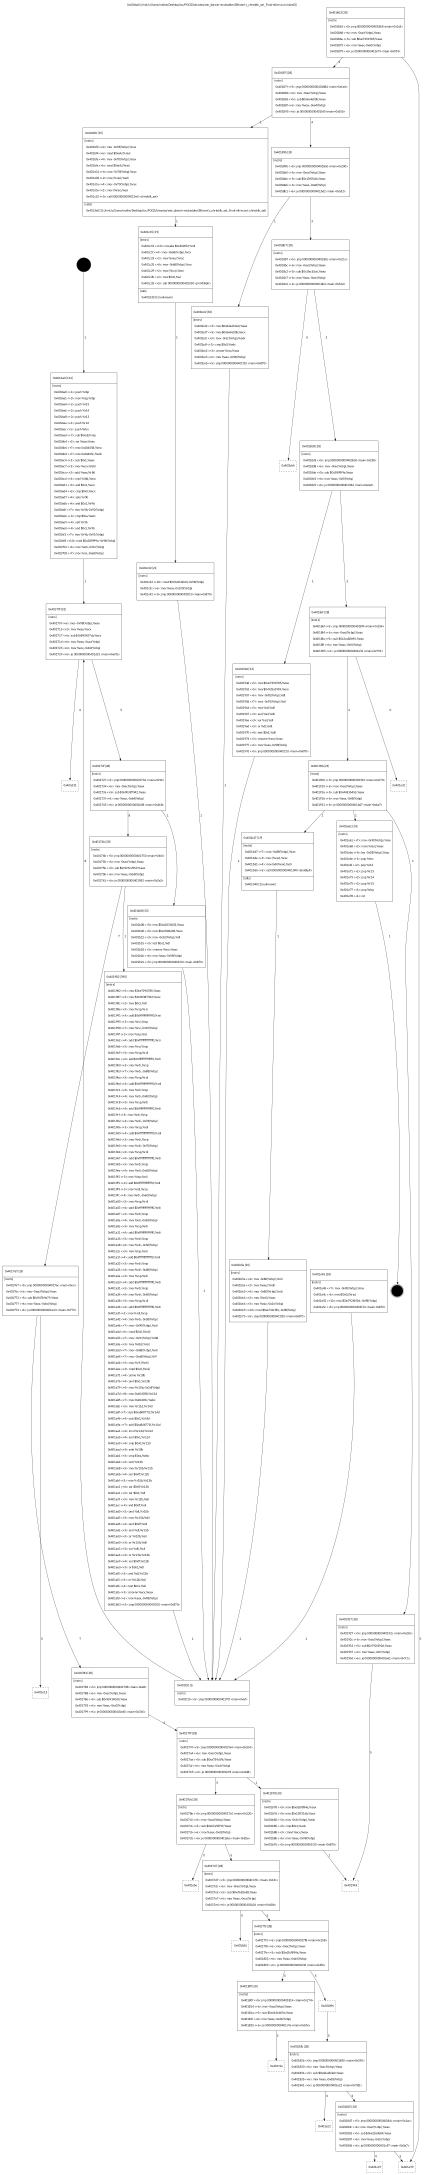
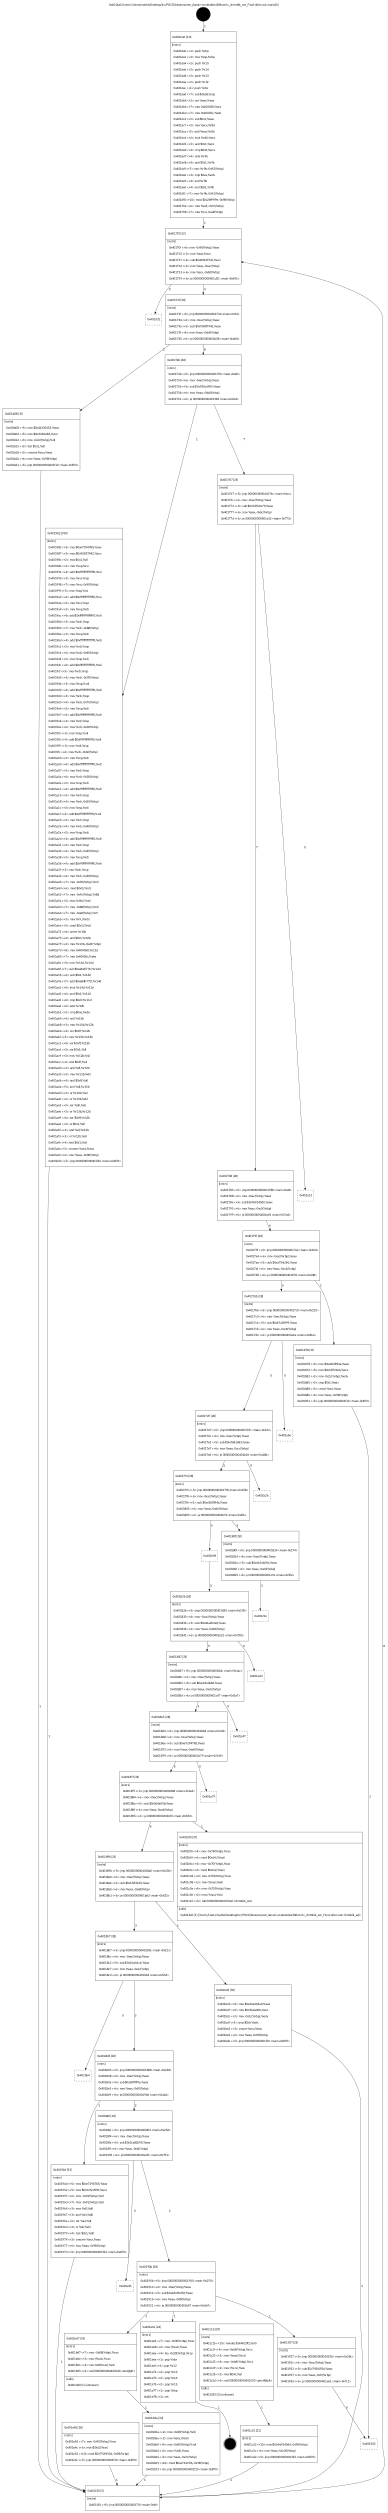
(175, 220) -> none
(398, 2156) -> (197, 1706)
